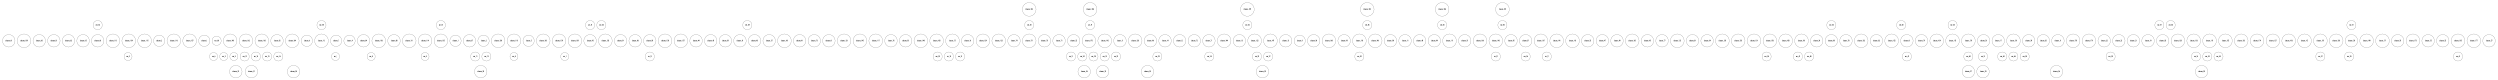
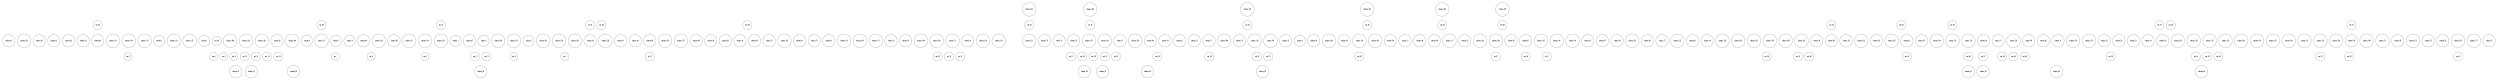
(1014, 41) -> none
